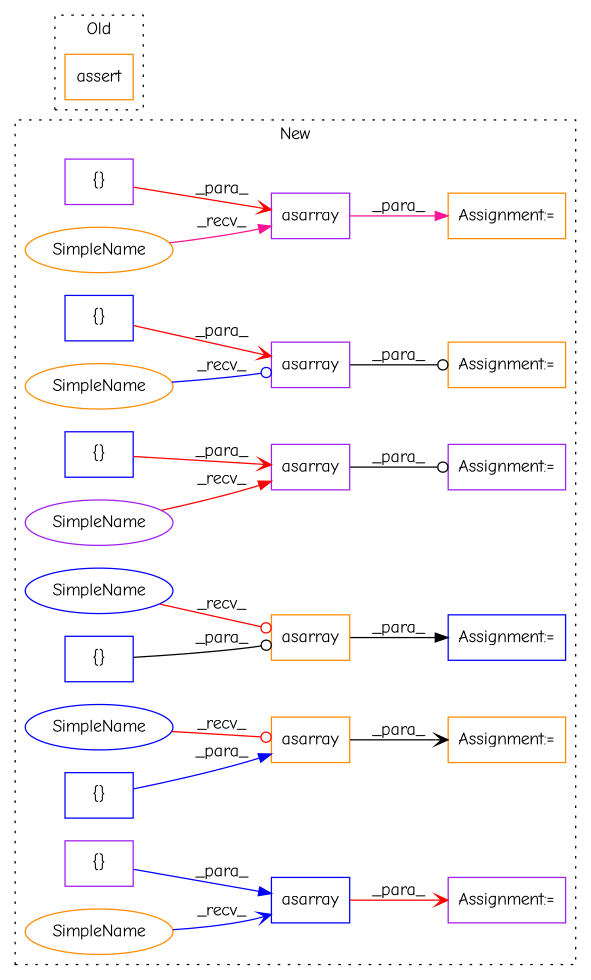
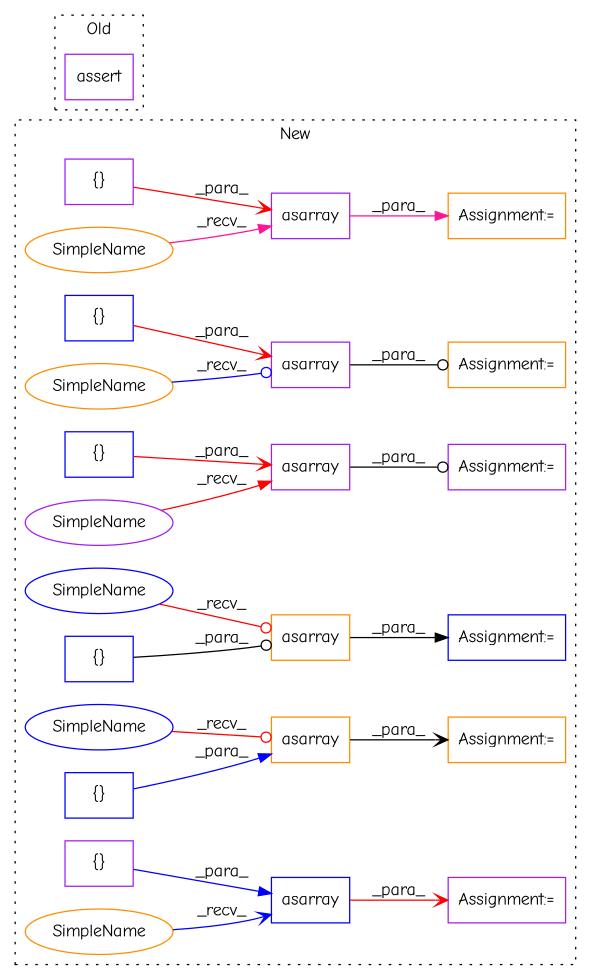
(99, 77) -> (99, 77)
